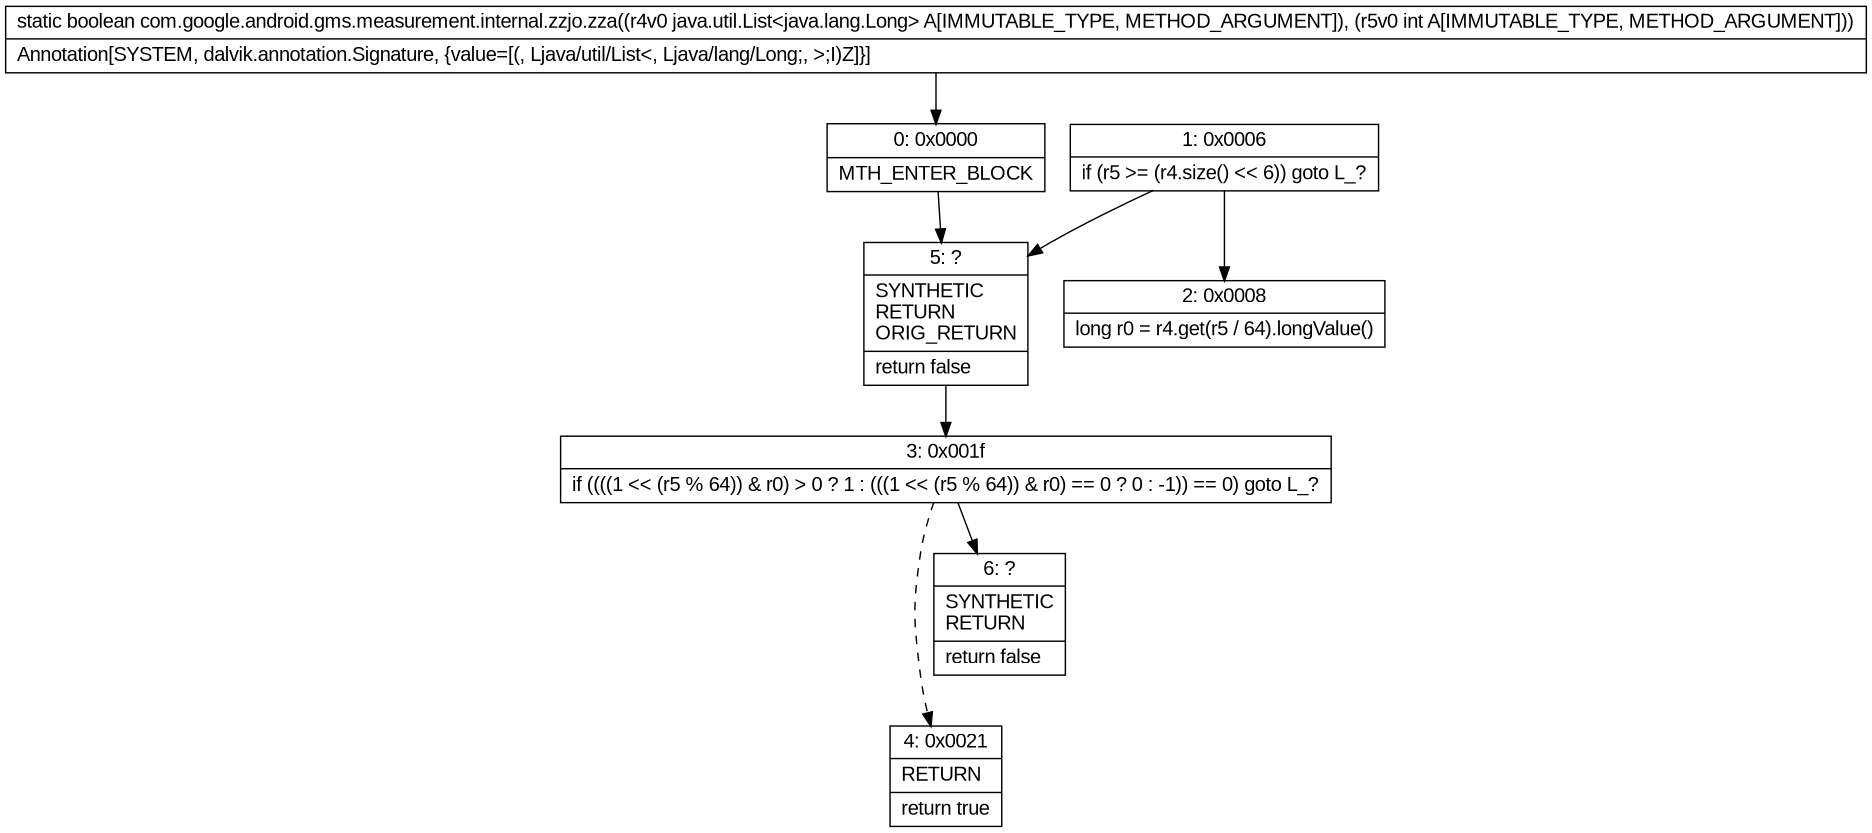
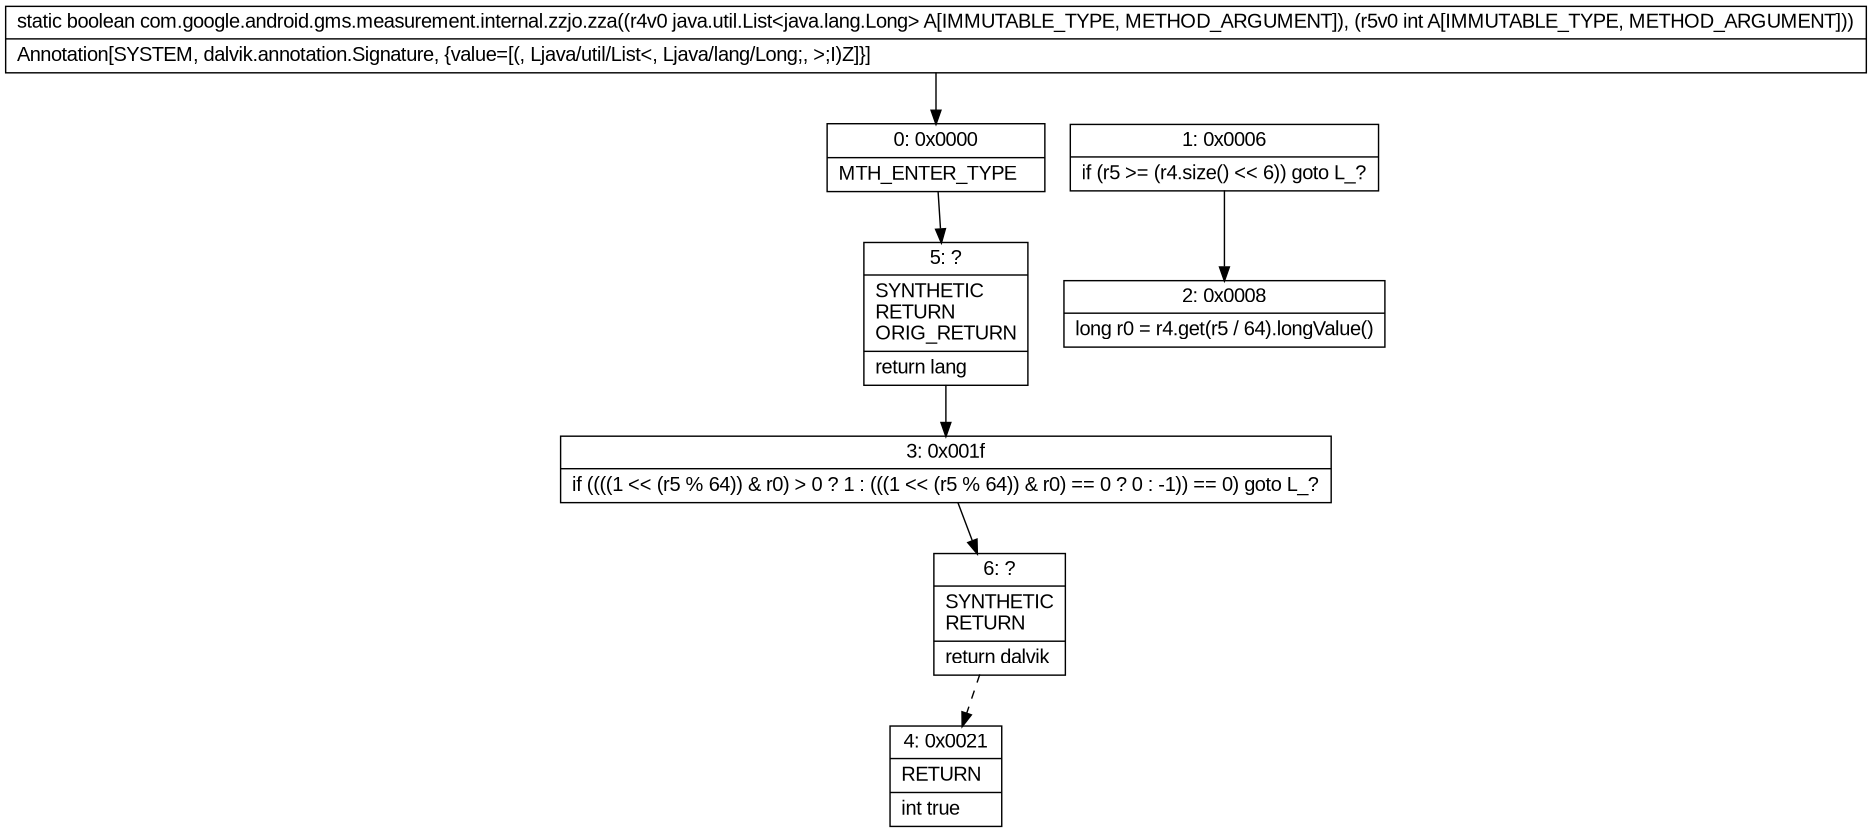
(936, 174) -> (928, 174)
(1096, 218) -> none
(923, 368) -> (921, 368)
(915, 607) -> (973, 694)
(993, 657) -> (997, 657)
(946, 809) -> (931, 809)
